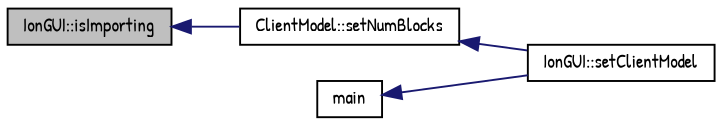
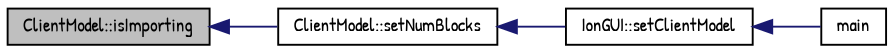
(90, 27) -> (109, 27)
(465, 84) -> (797, 27)
